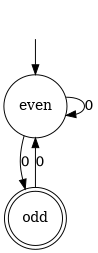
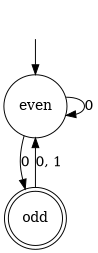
(40, 163) -> (49, 163)
